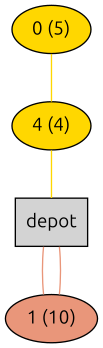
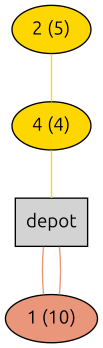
(51, 29) -> (51, 29)
